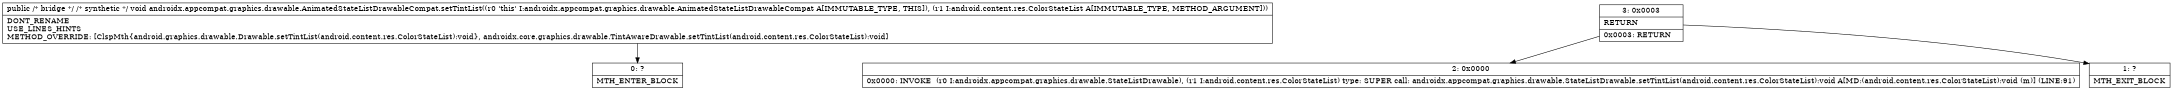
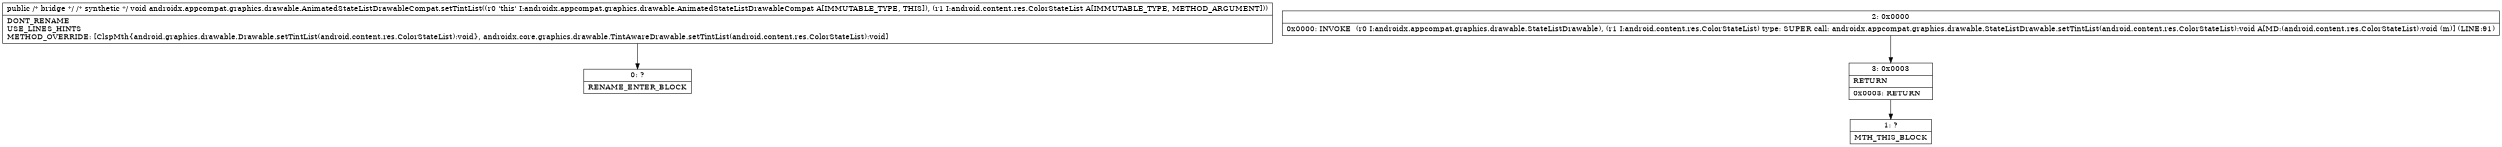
(1557, 49) -> (1891, 46)
(638, 81) -> (638, 87)
(2130, 81) -> (1891, 138)
